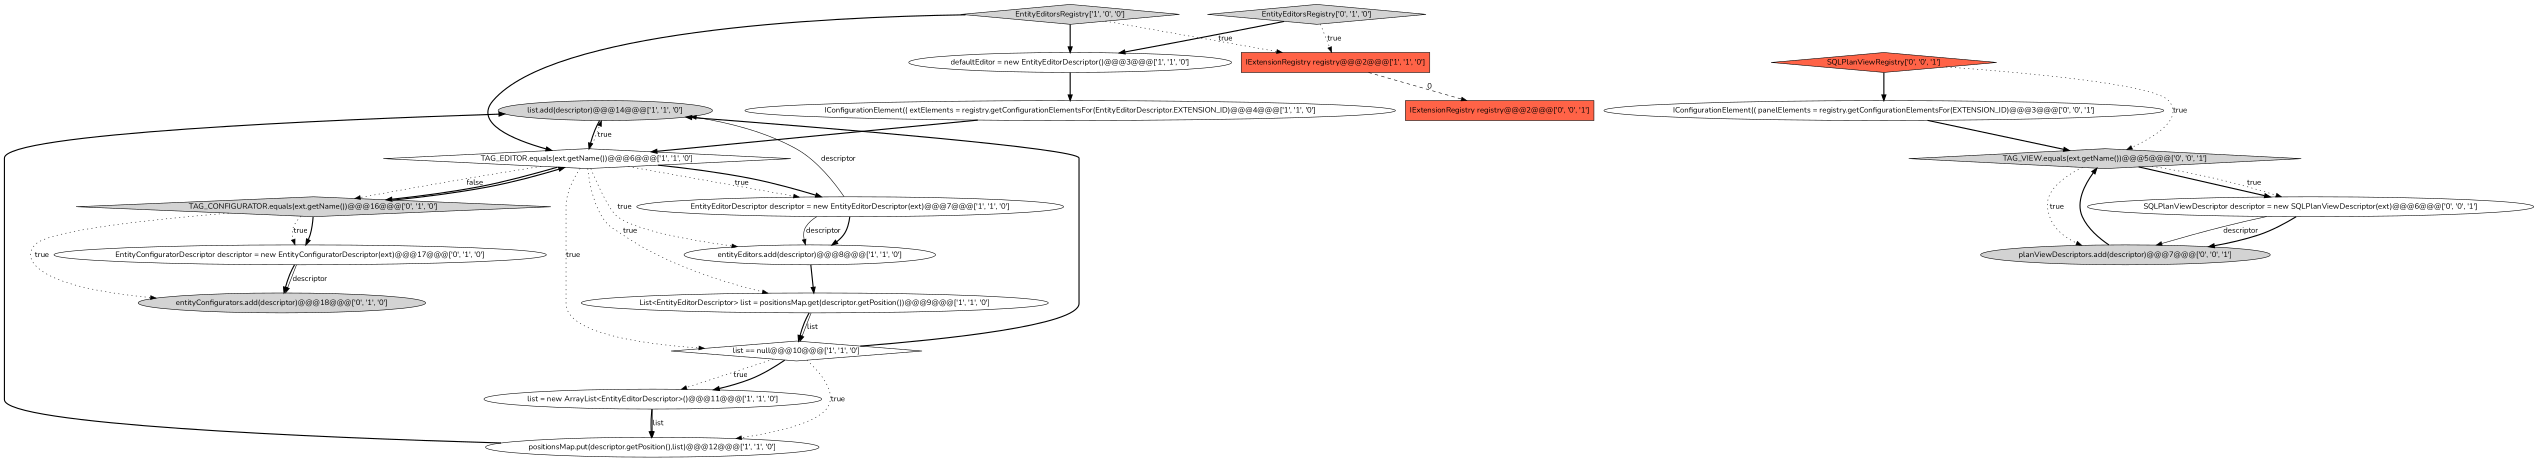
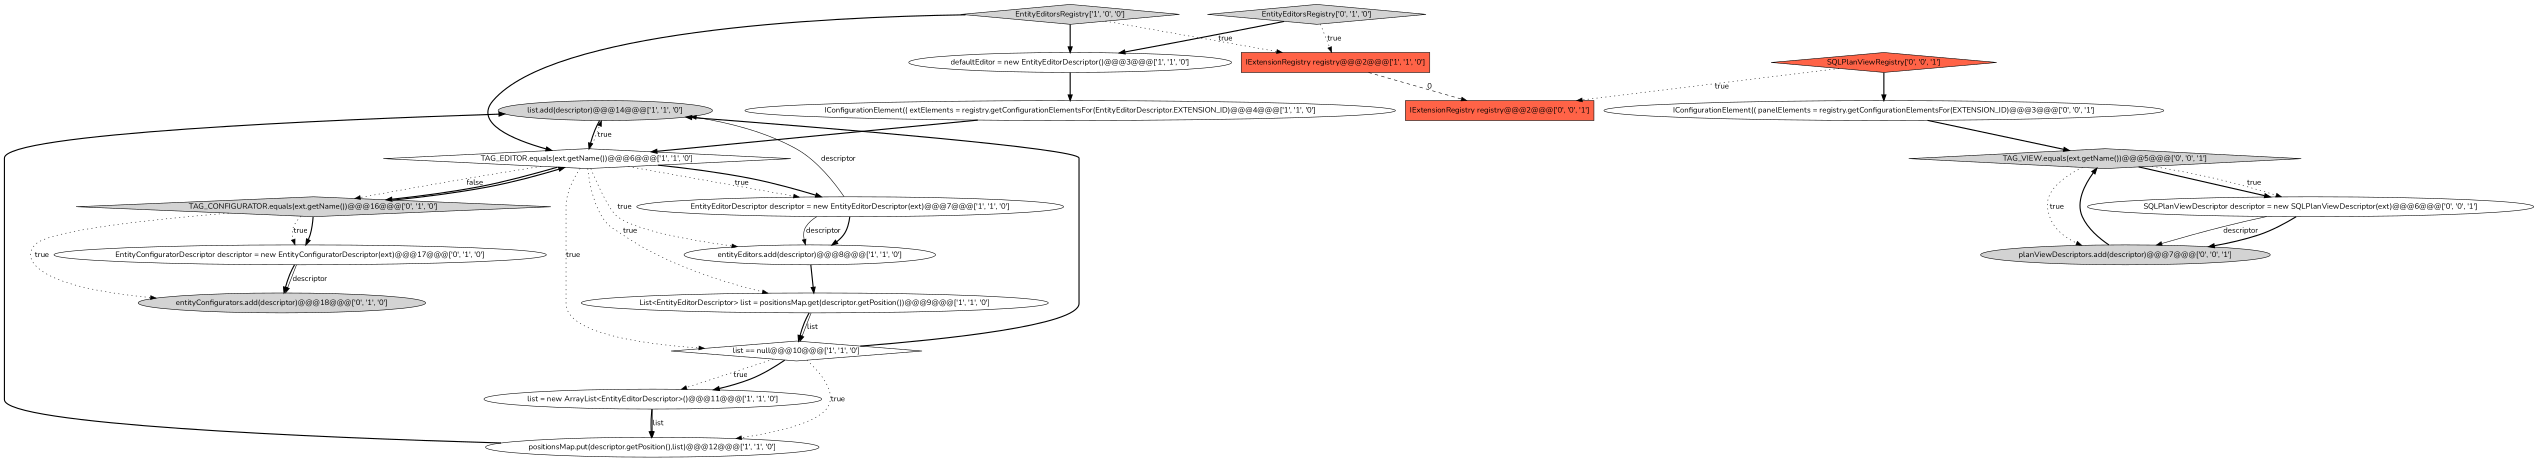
(2093, 81) -> (1711, 84)
